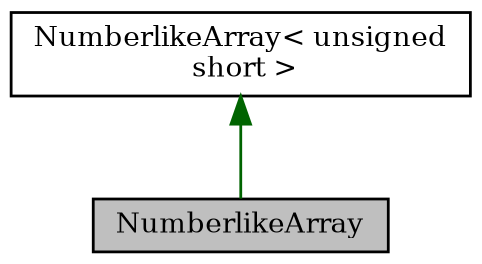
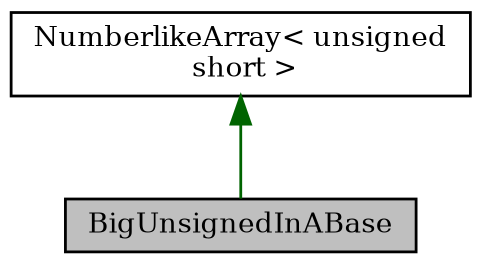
(241, 225) -> (241, 225)
